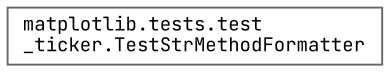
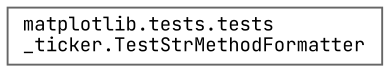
(195, 36) -> (195, 36)
